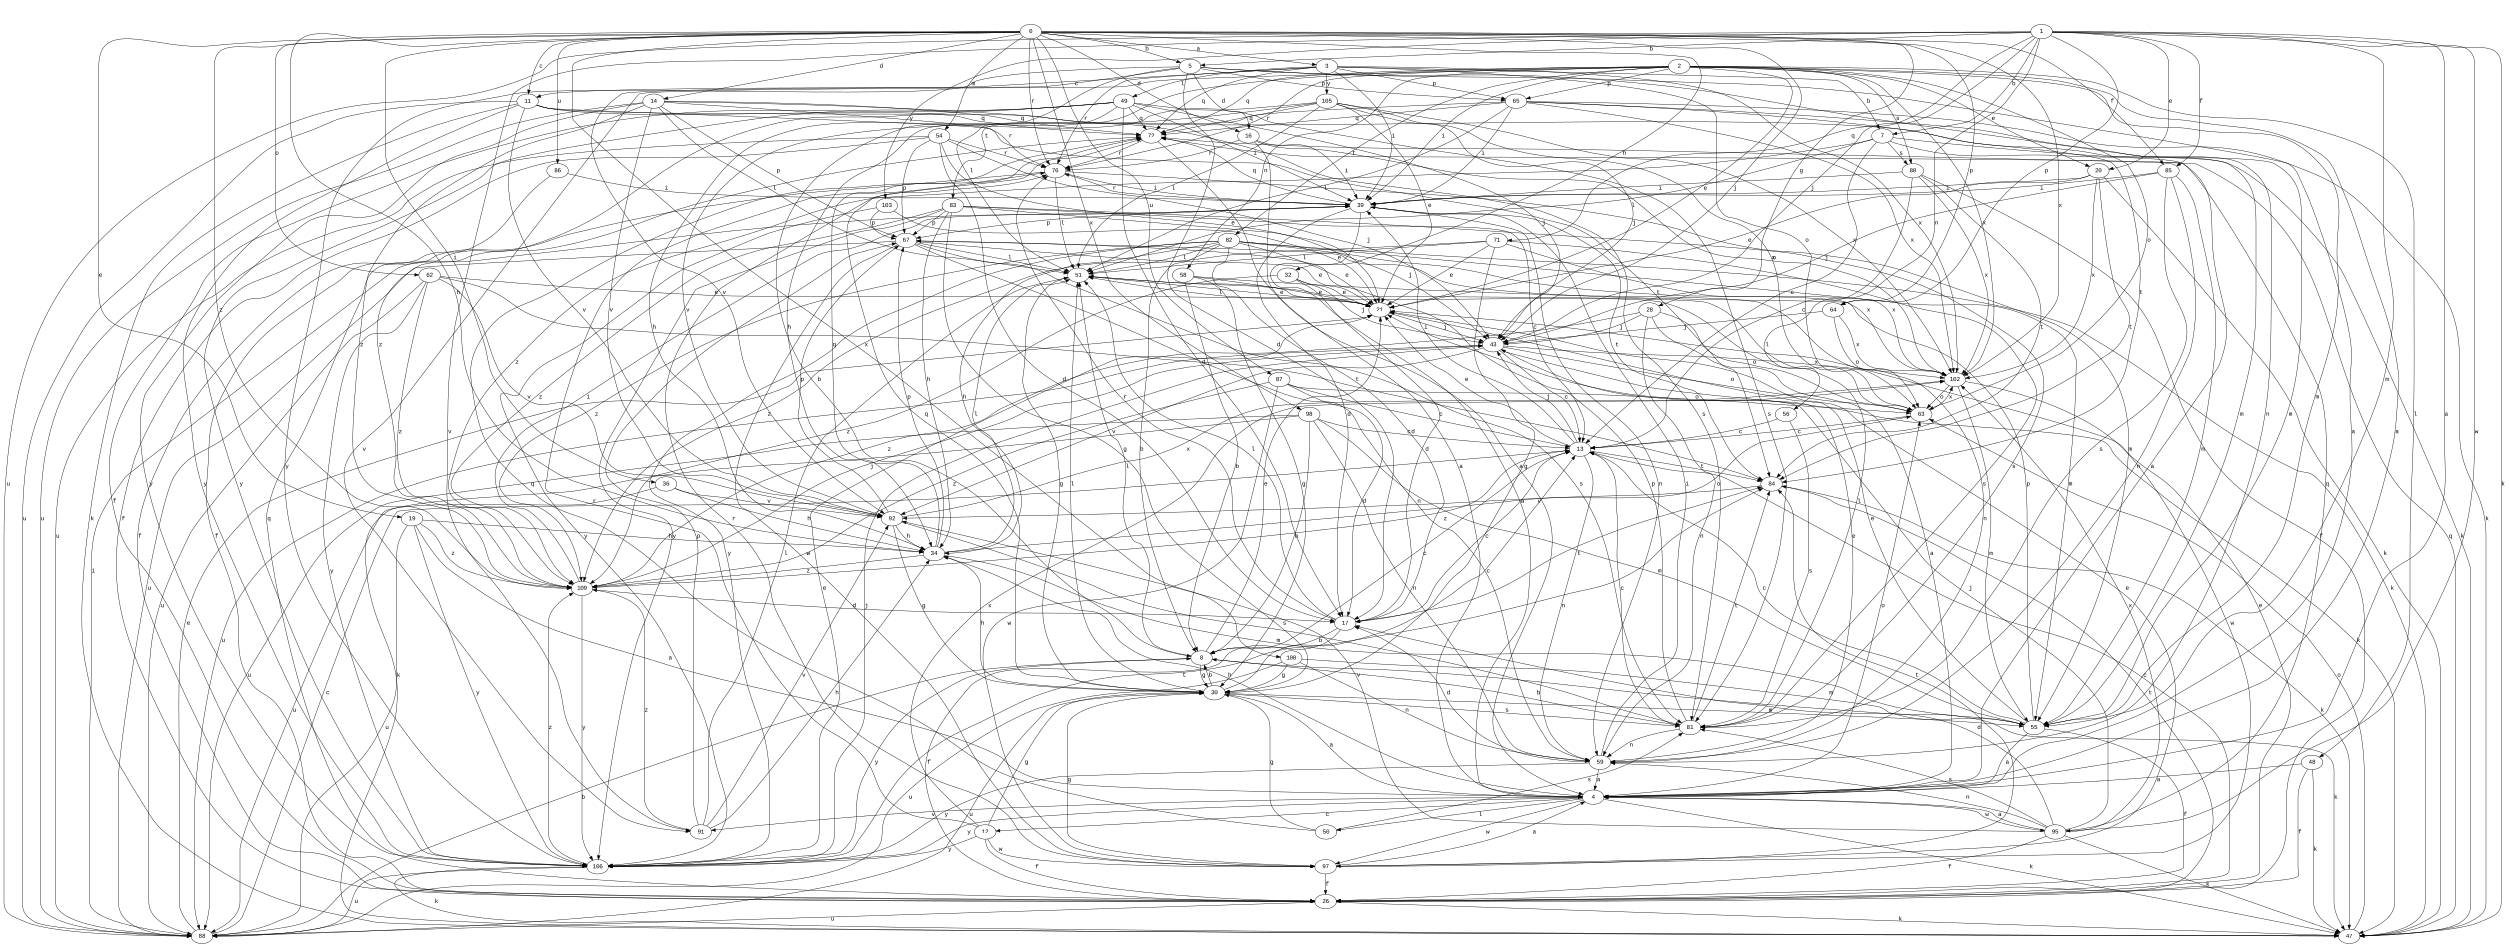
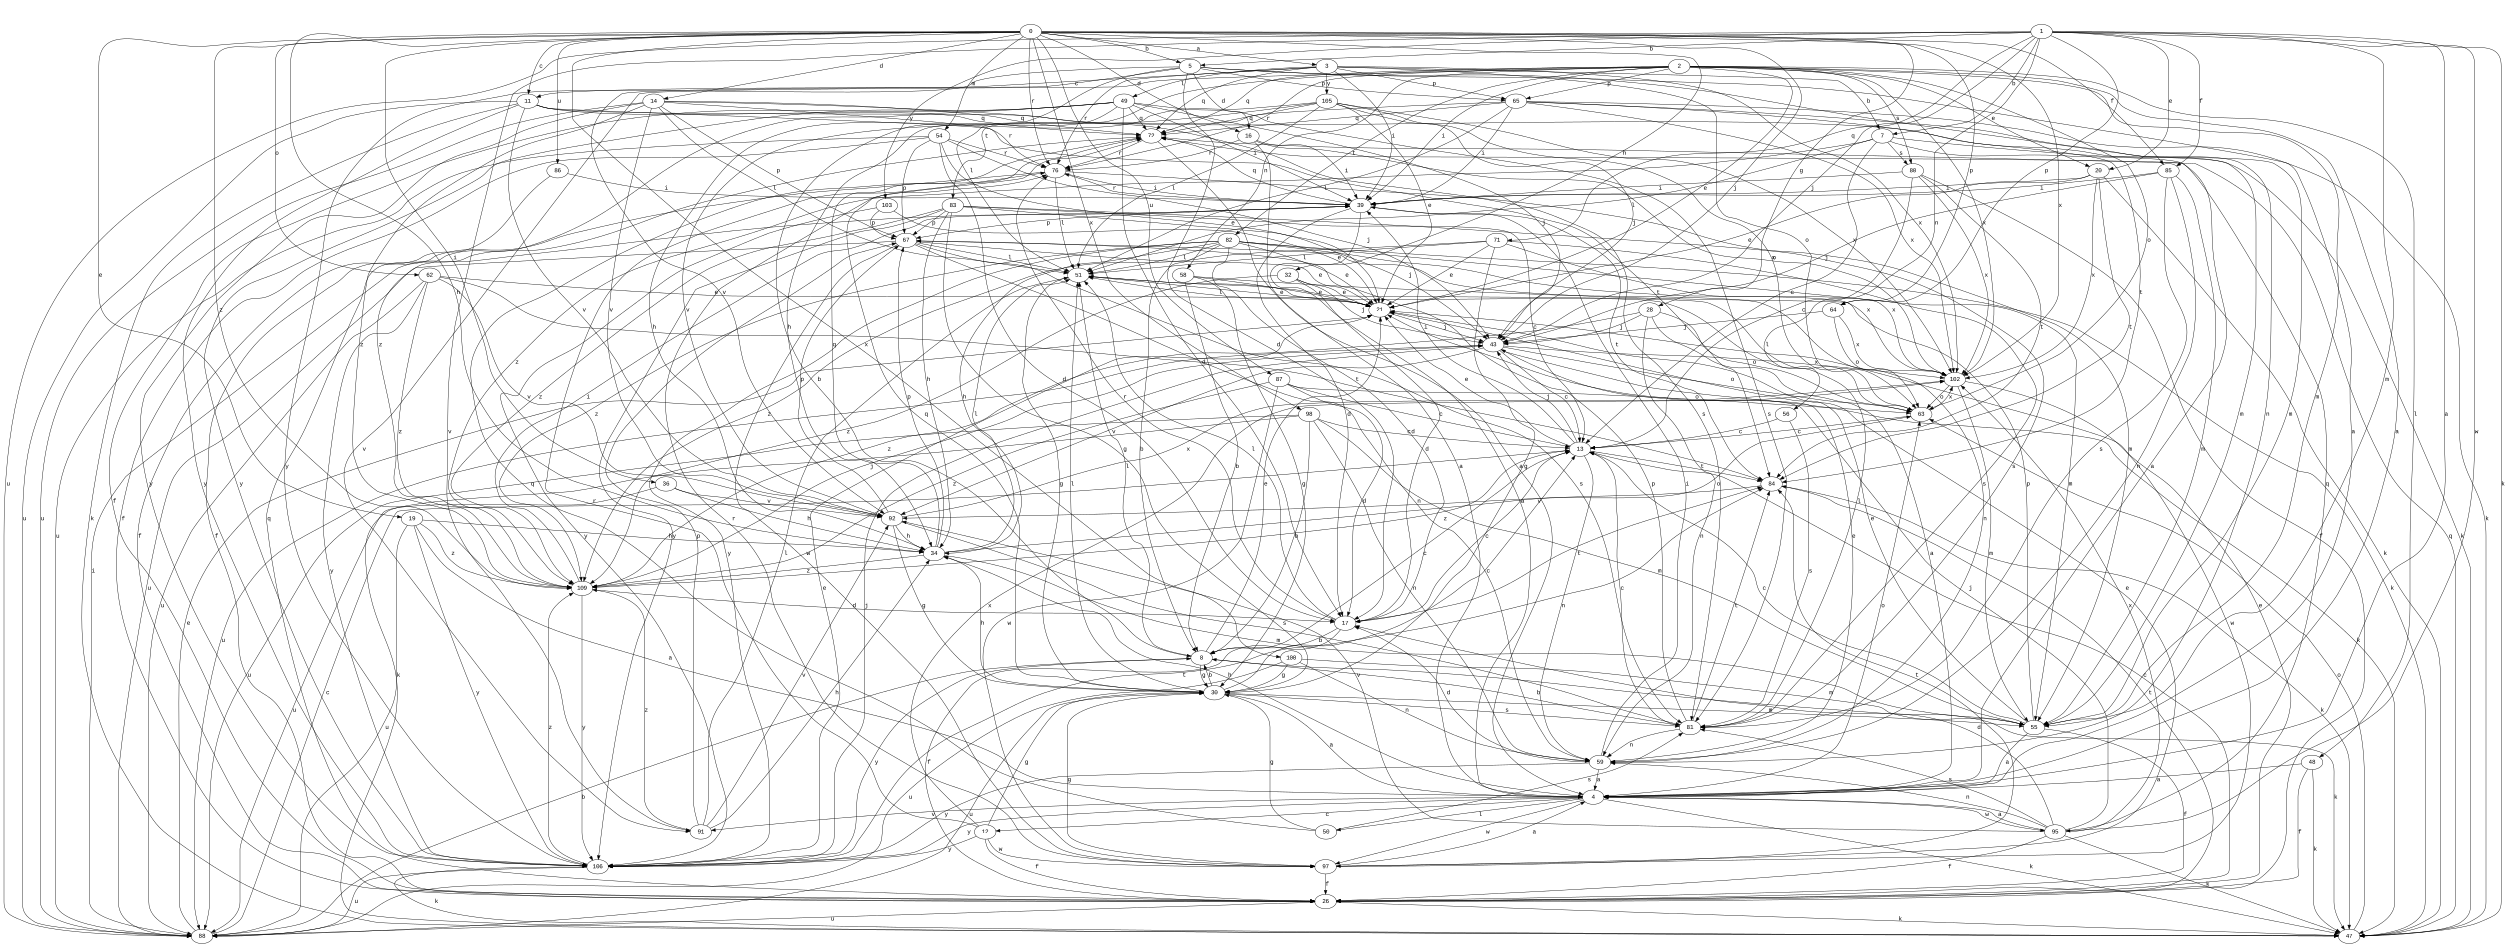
(1612, 414) -> none
